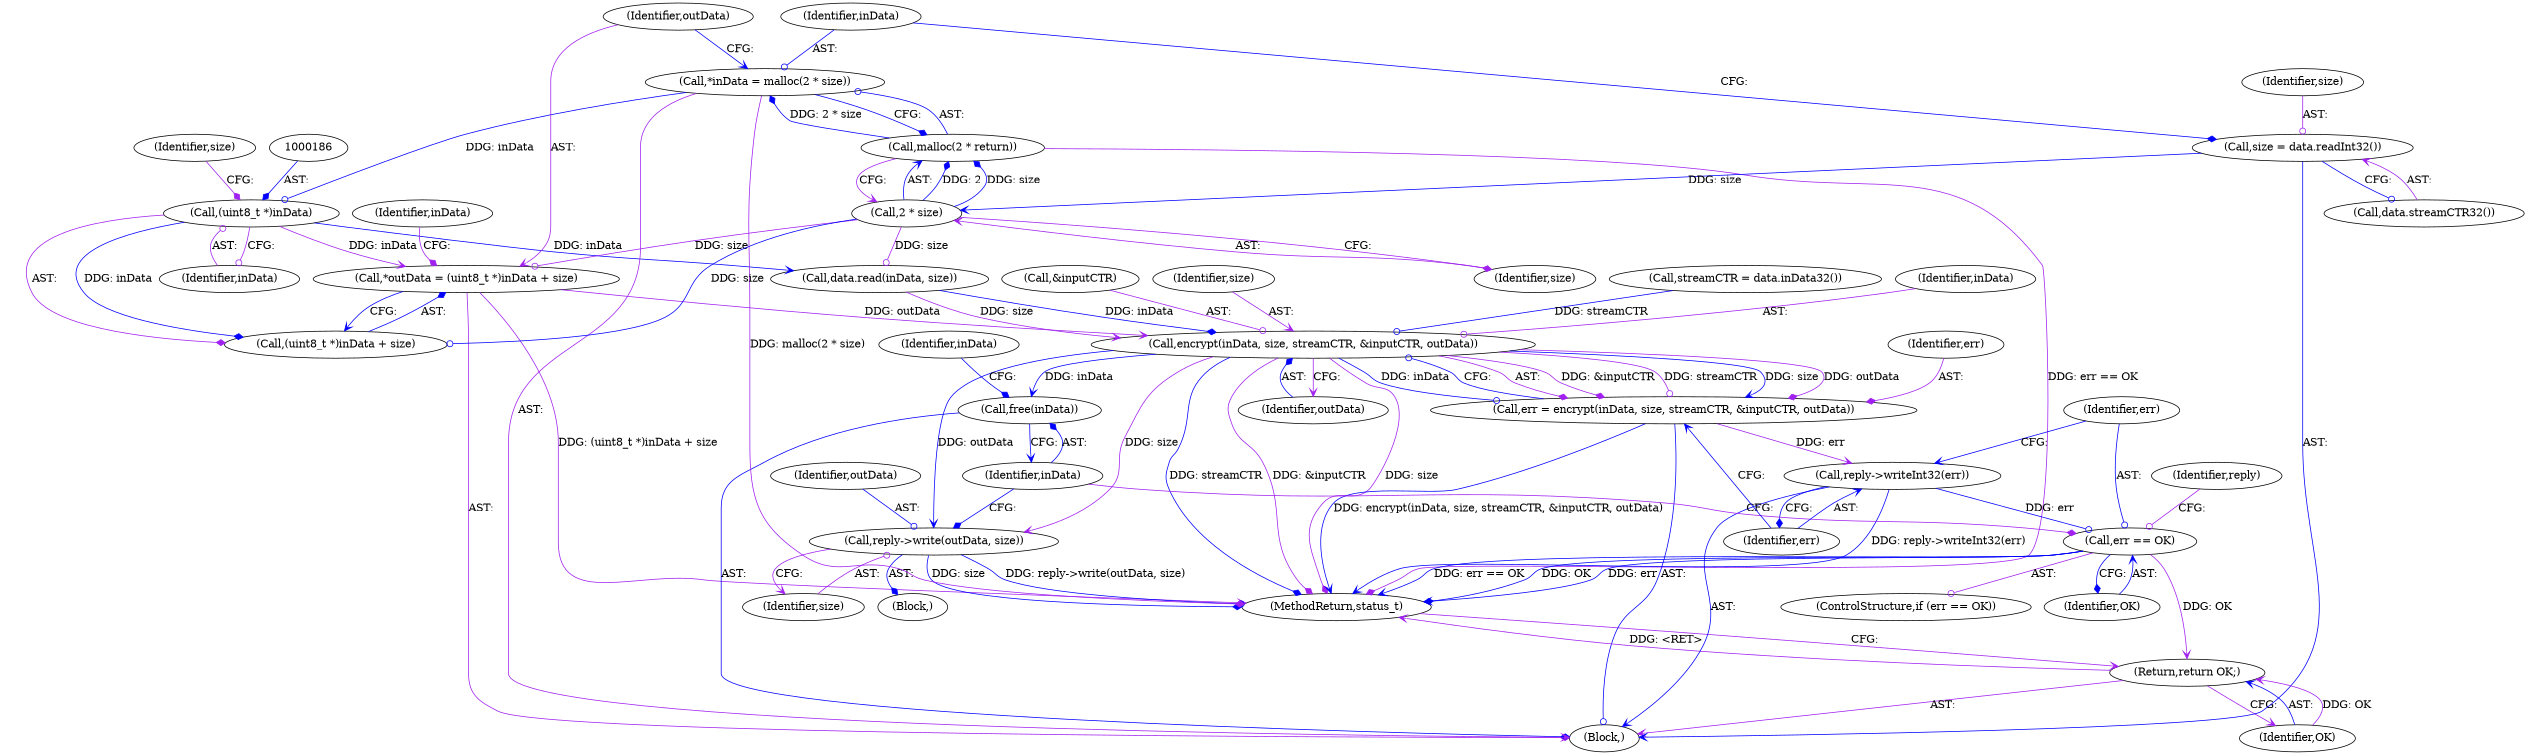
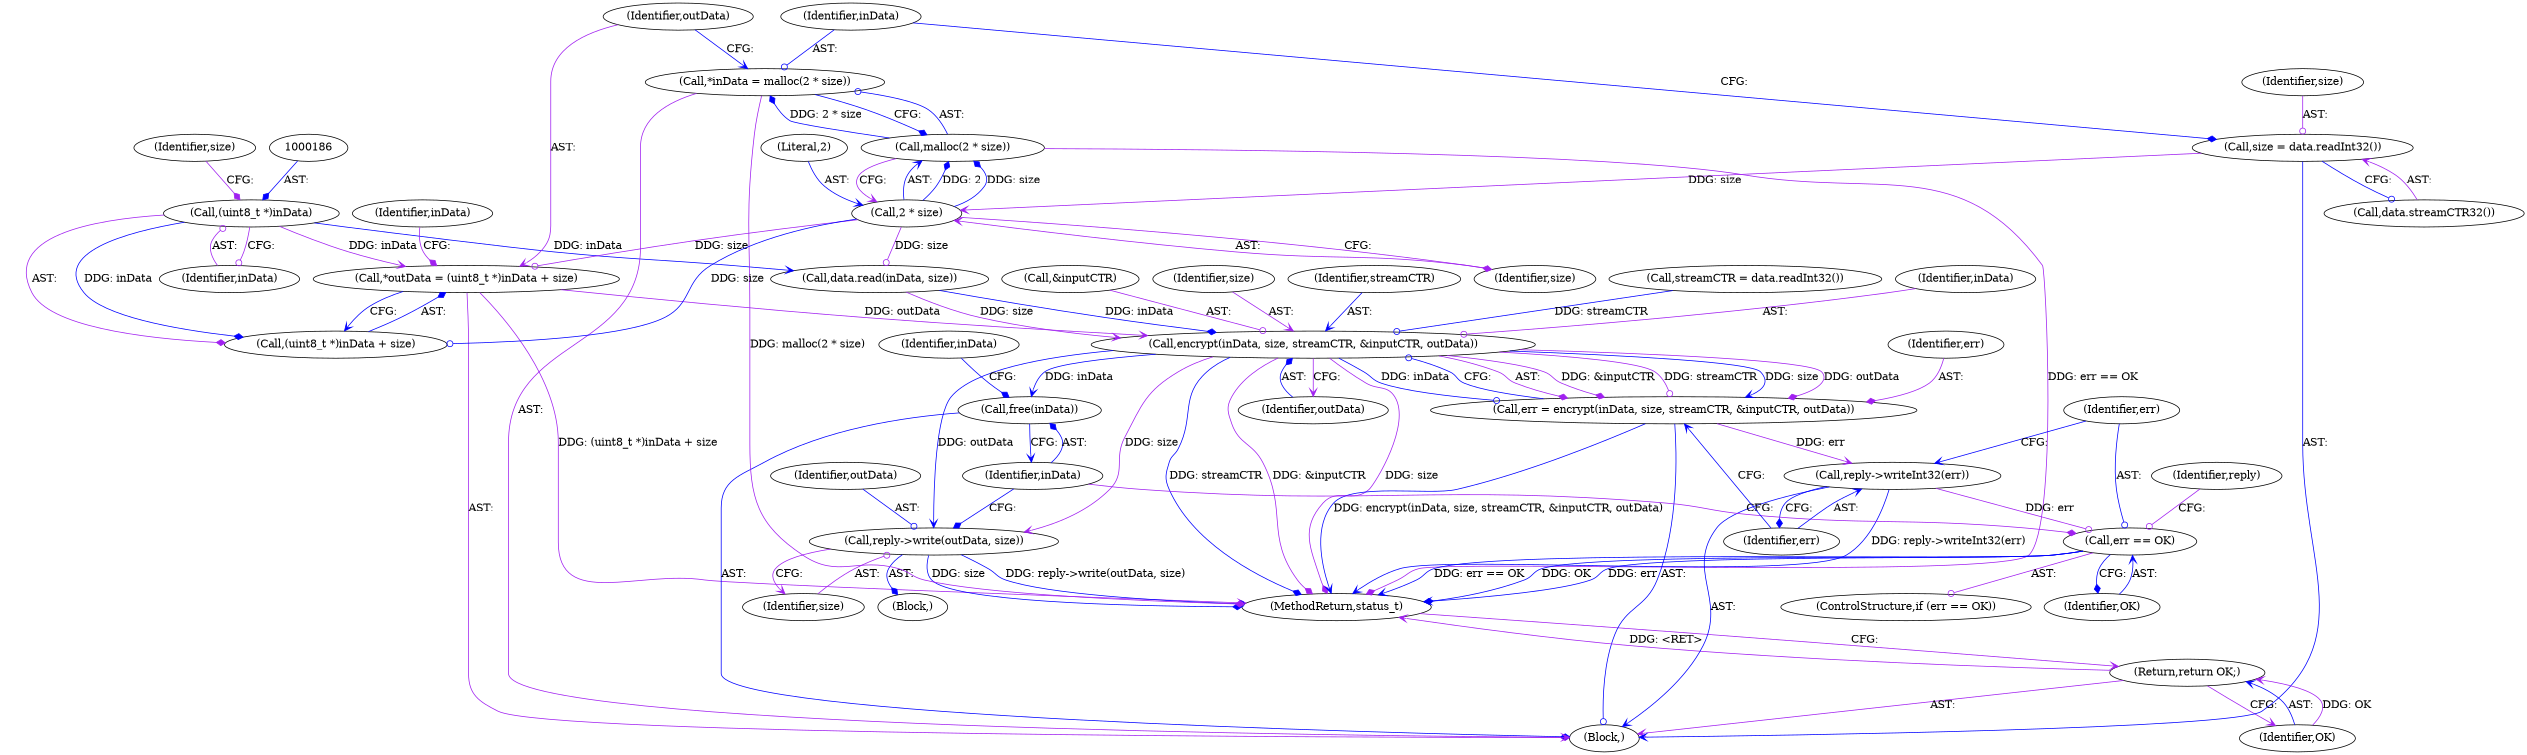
(483, 130) -> none
none -> (804, 148)
(953, 148) -> (953, 148)
(1585, 182) -> (1585, 182)
none -> (1374, 279)
(1745, 279) -> (1745, 279)
(2011, 509) -> (2011, 509)
(2177, 599) -> none
